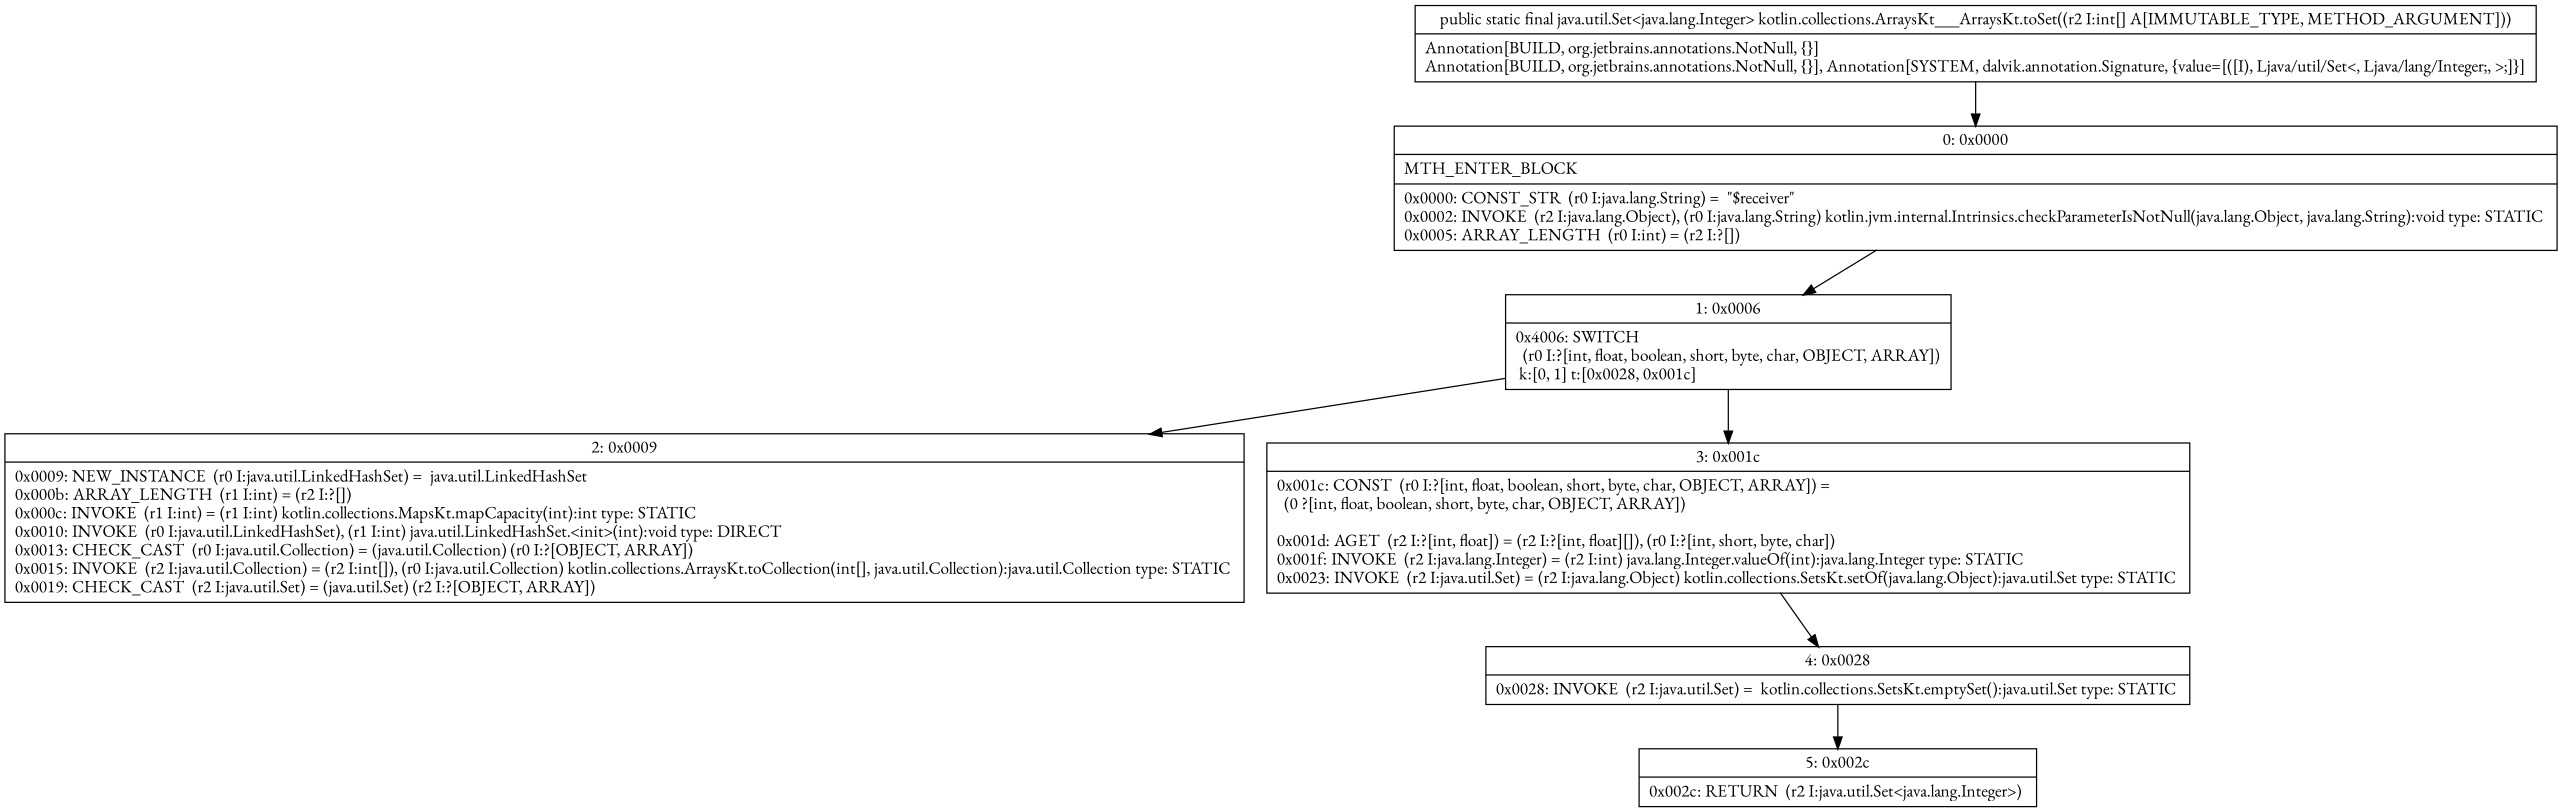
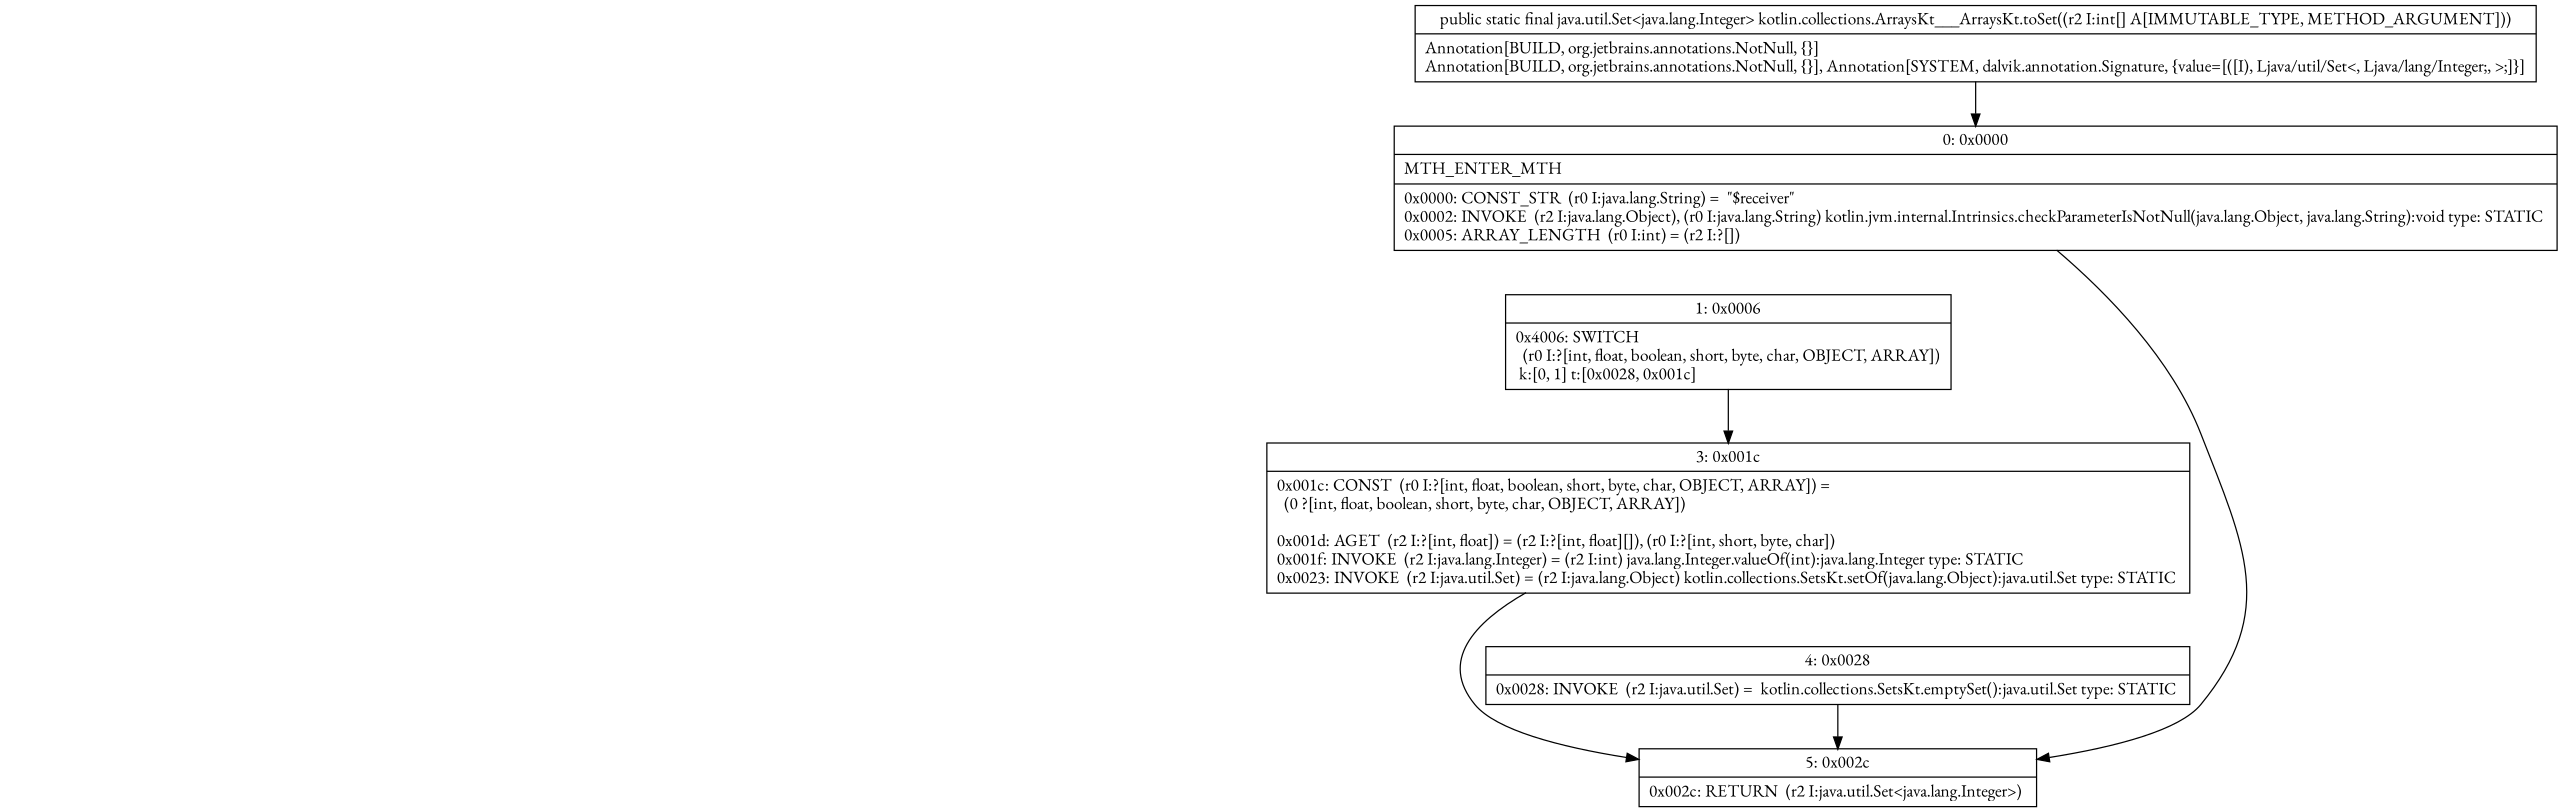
(1491, 169) -> (1483, 169)
(1845, 269) -> (2238, 536)
(625, 518) -> none
(1796, 615) -> (1482, 711)
